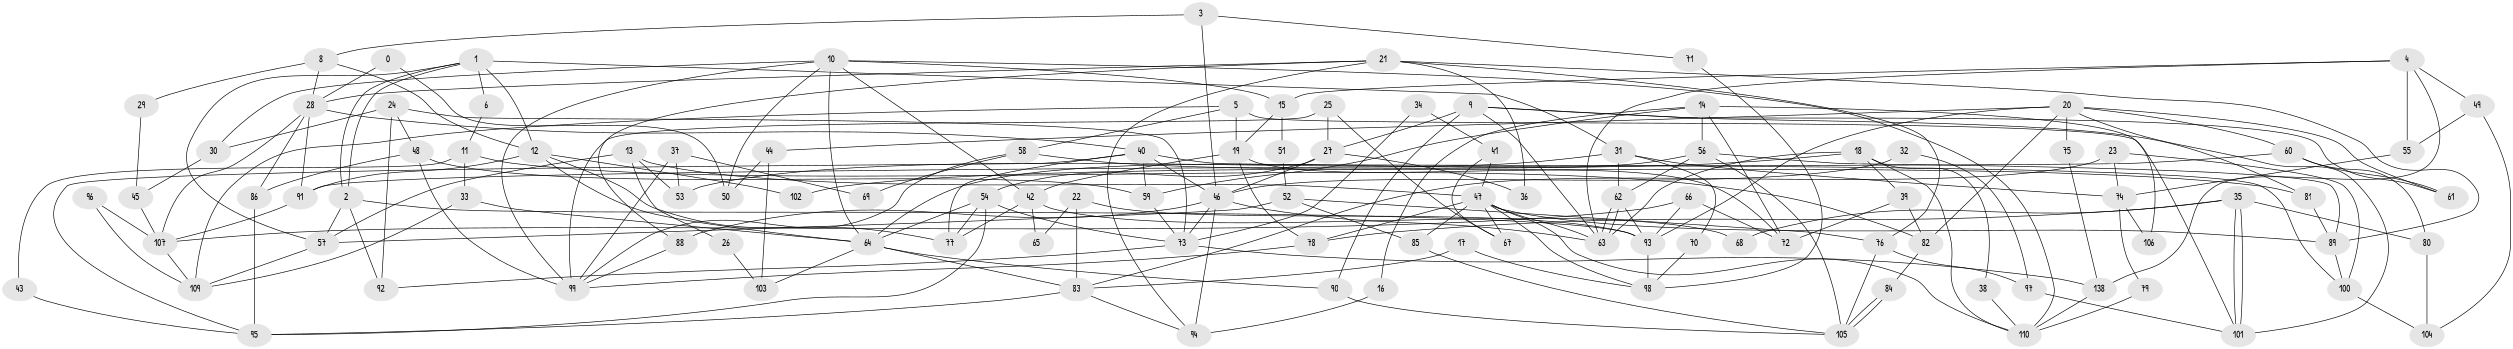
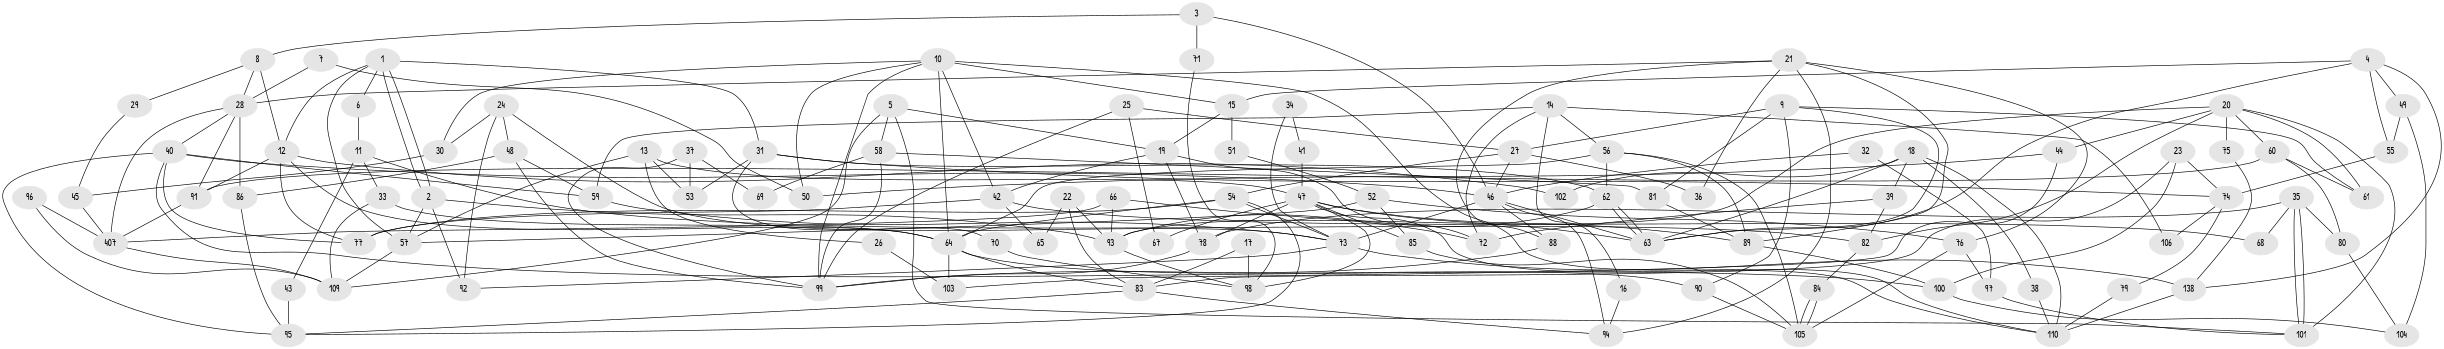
(388, 60) -> (321, 60)
(1452, 200) -> none
(160, 244) -> (111, 244)
